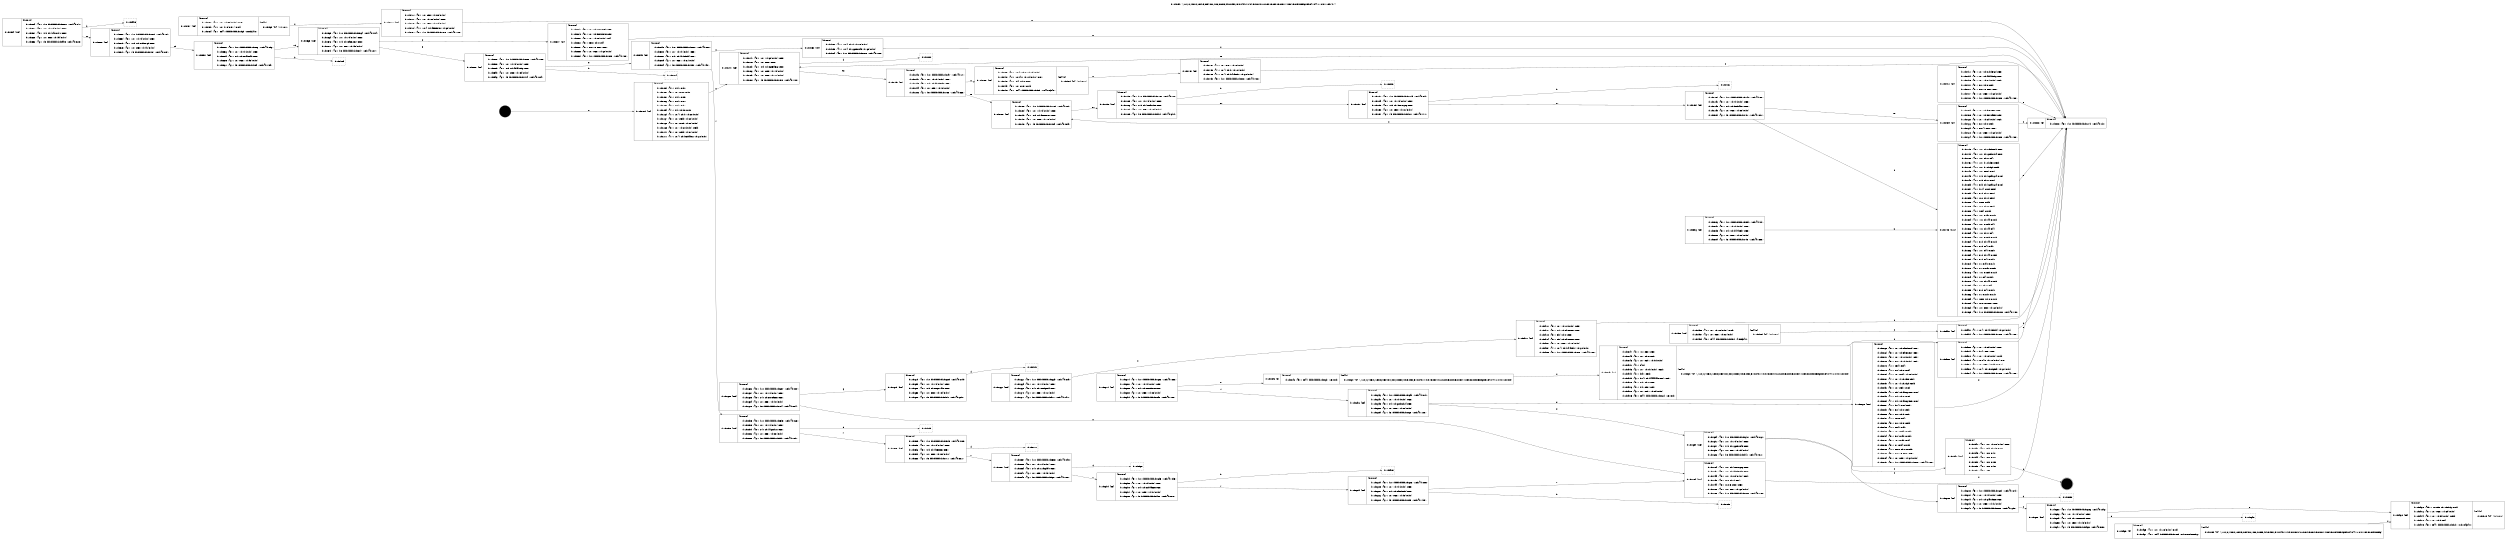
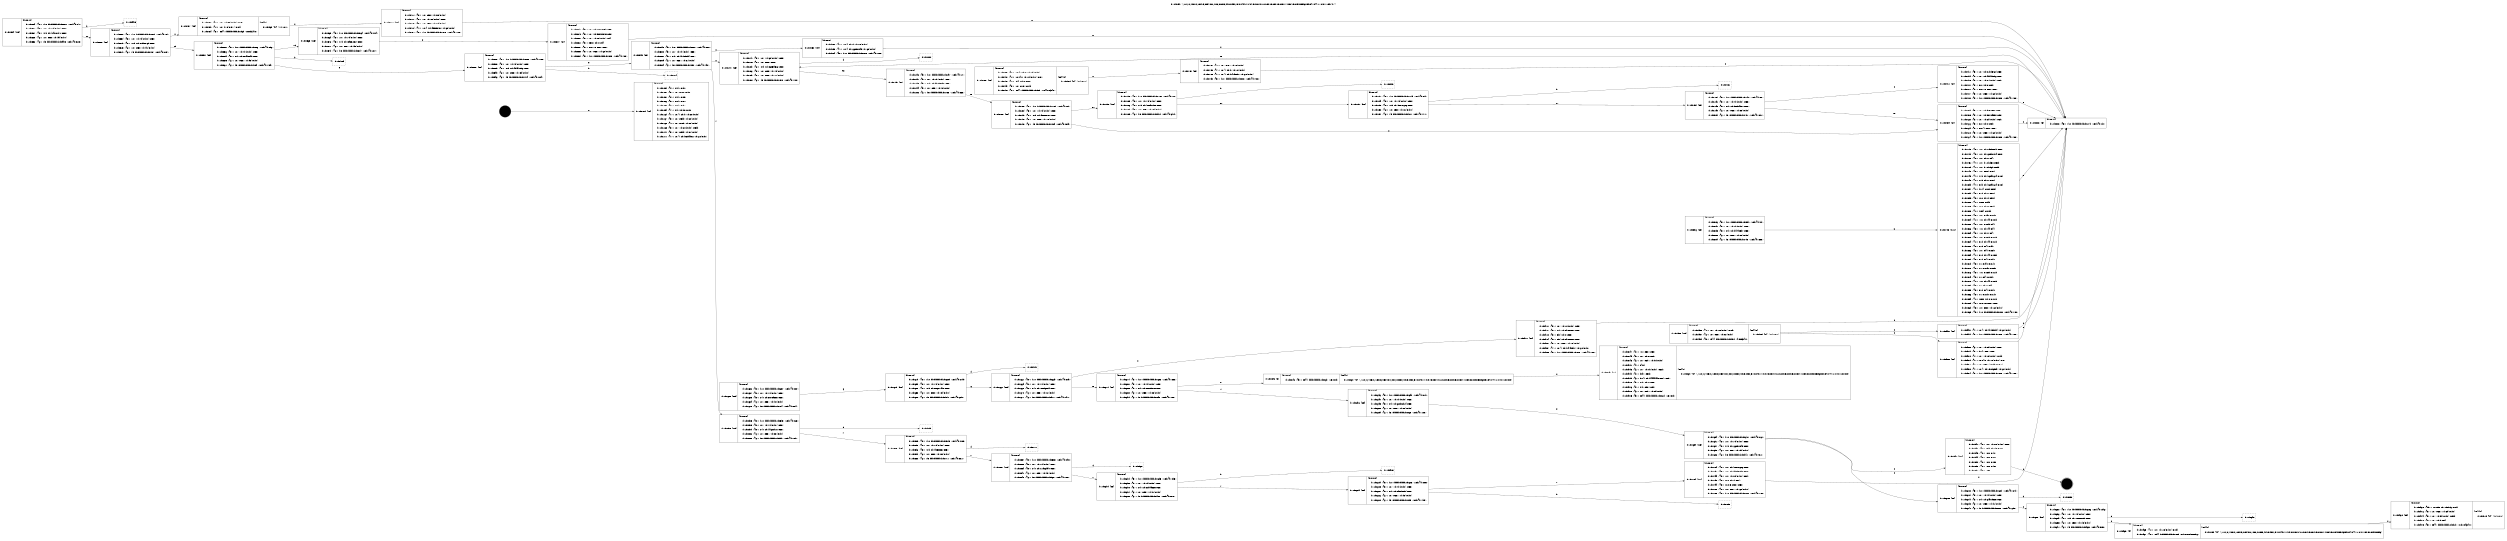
none -> (174, 36)
(421, 54) -> (369, 73)
(969, 82) -> none
(717, 89) -> (715, 62)
(1505, 123) -> (1504, 132)
(1844, 164) -> (1850, 95)
(1891, 340) -> (1860, 334)
none -> (978, 388)
none -> (1084, 388)
(1894, 405) -> none
(1244, 421) -> none
(2248, 509) -> (2118, 523)
